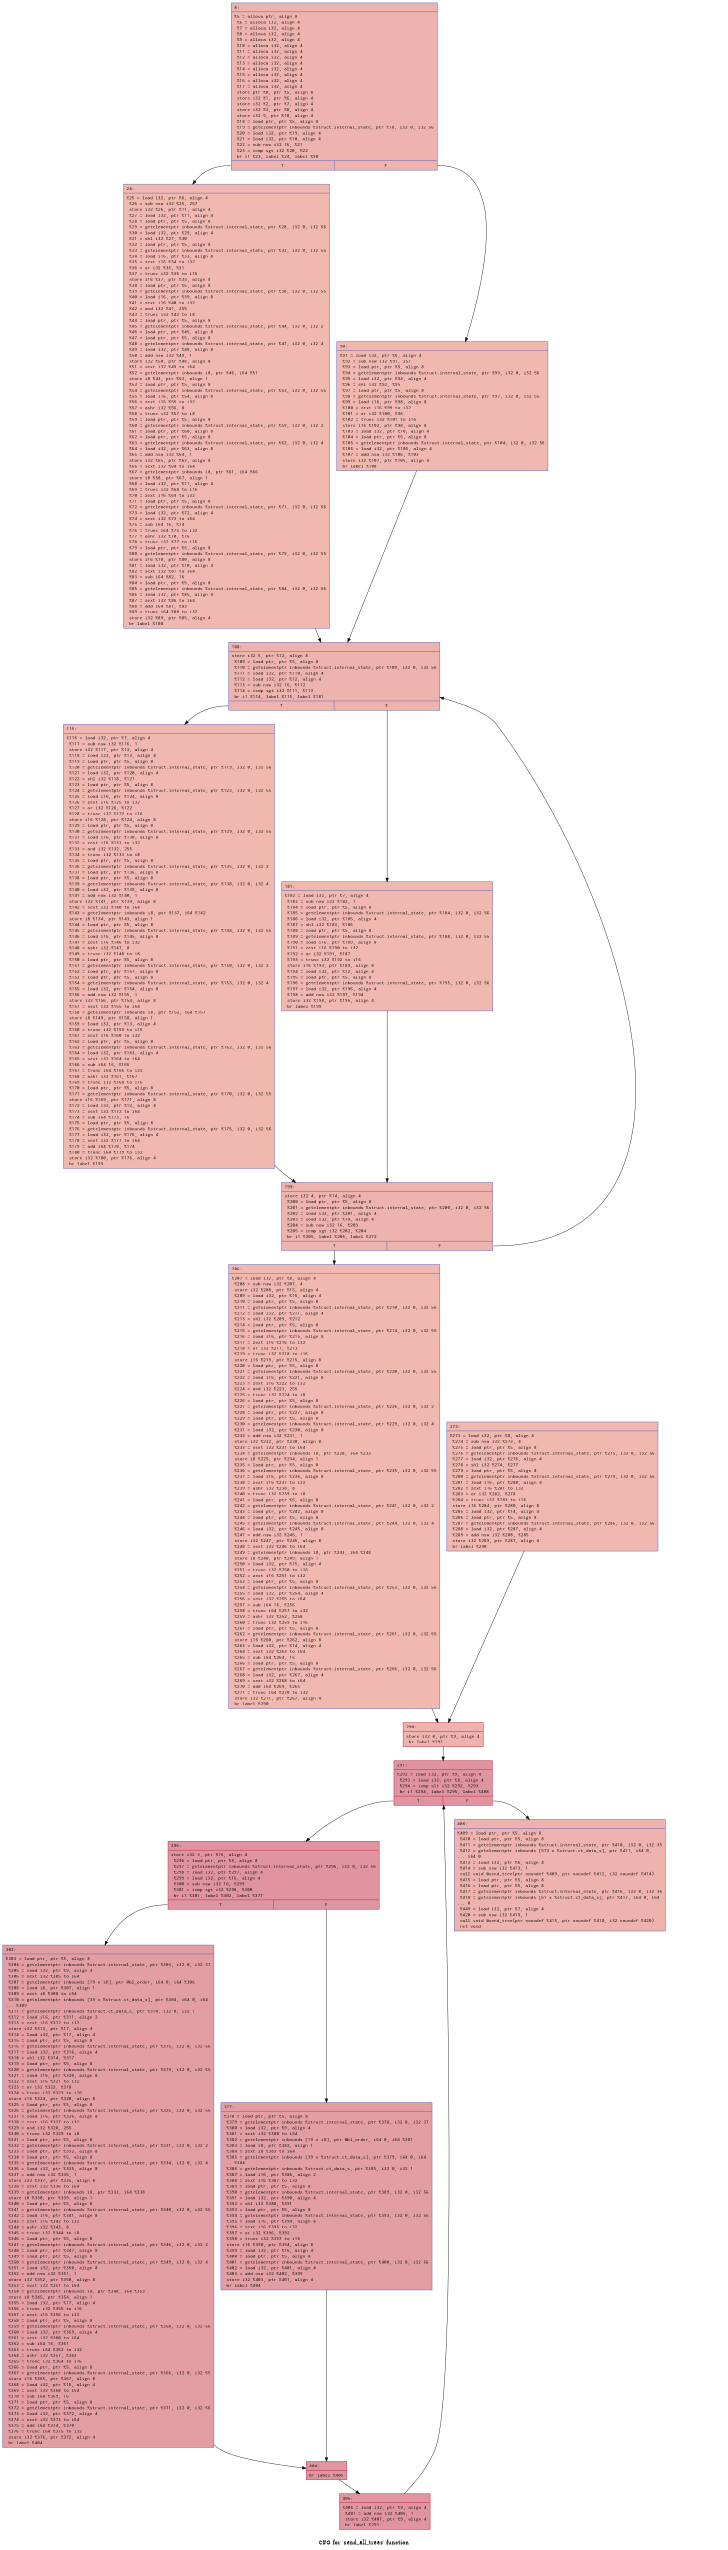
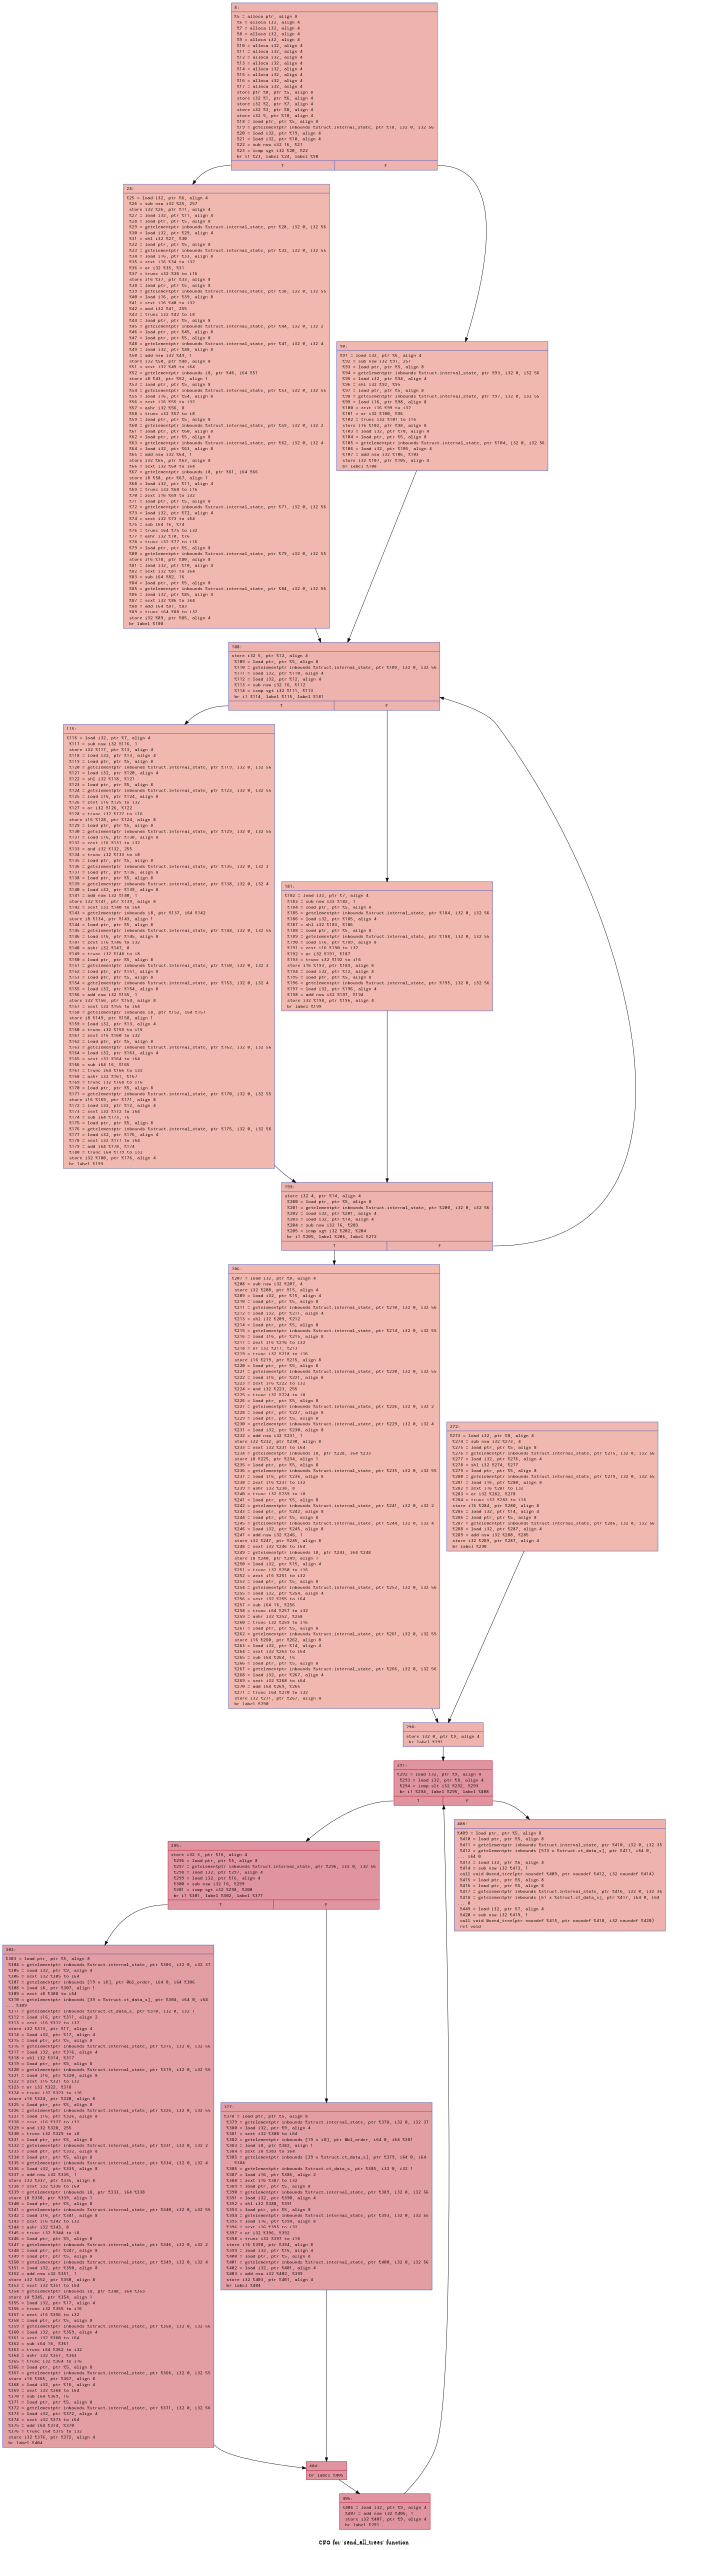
(443, 1735) -> (443, 1735)
